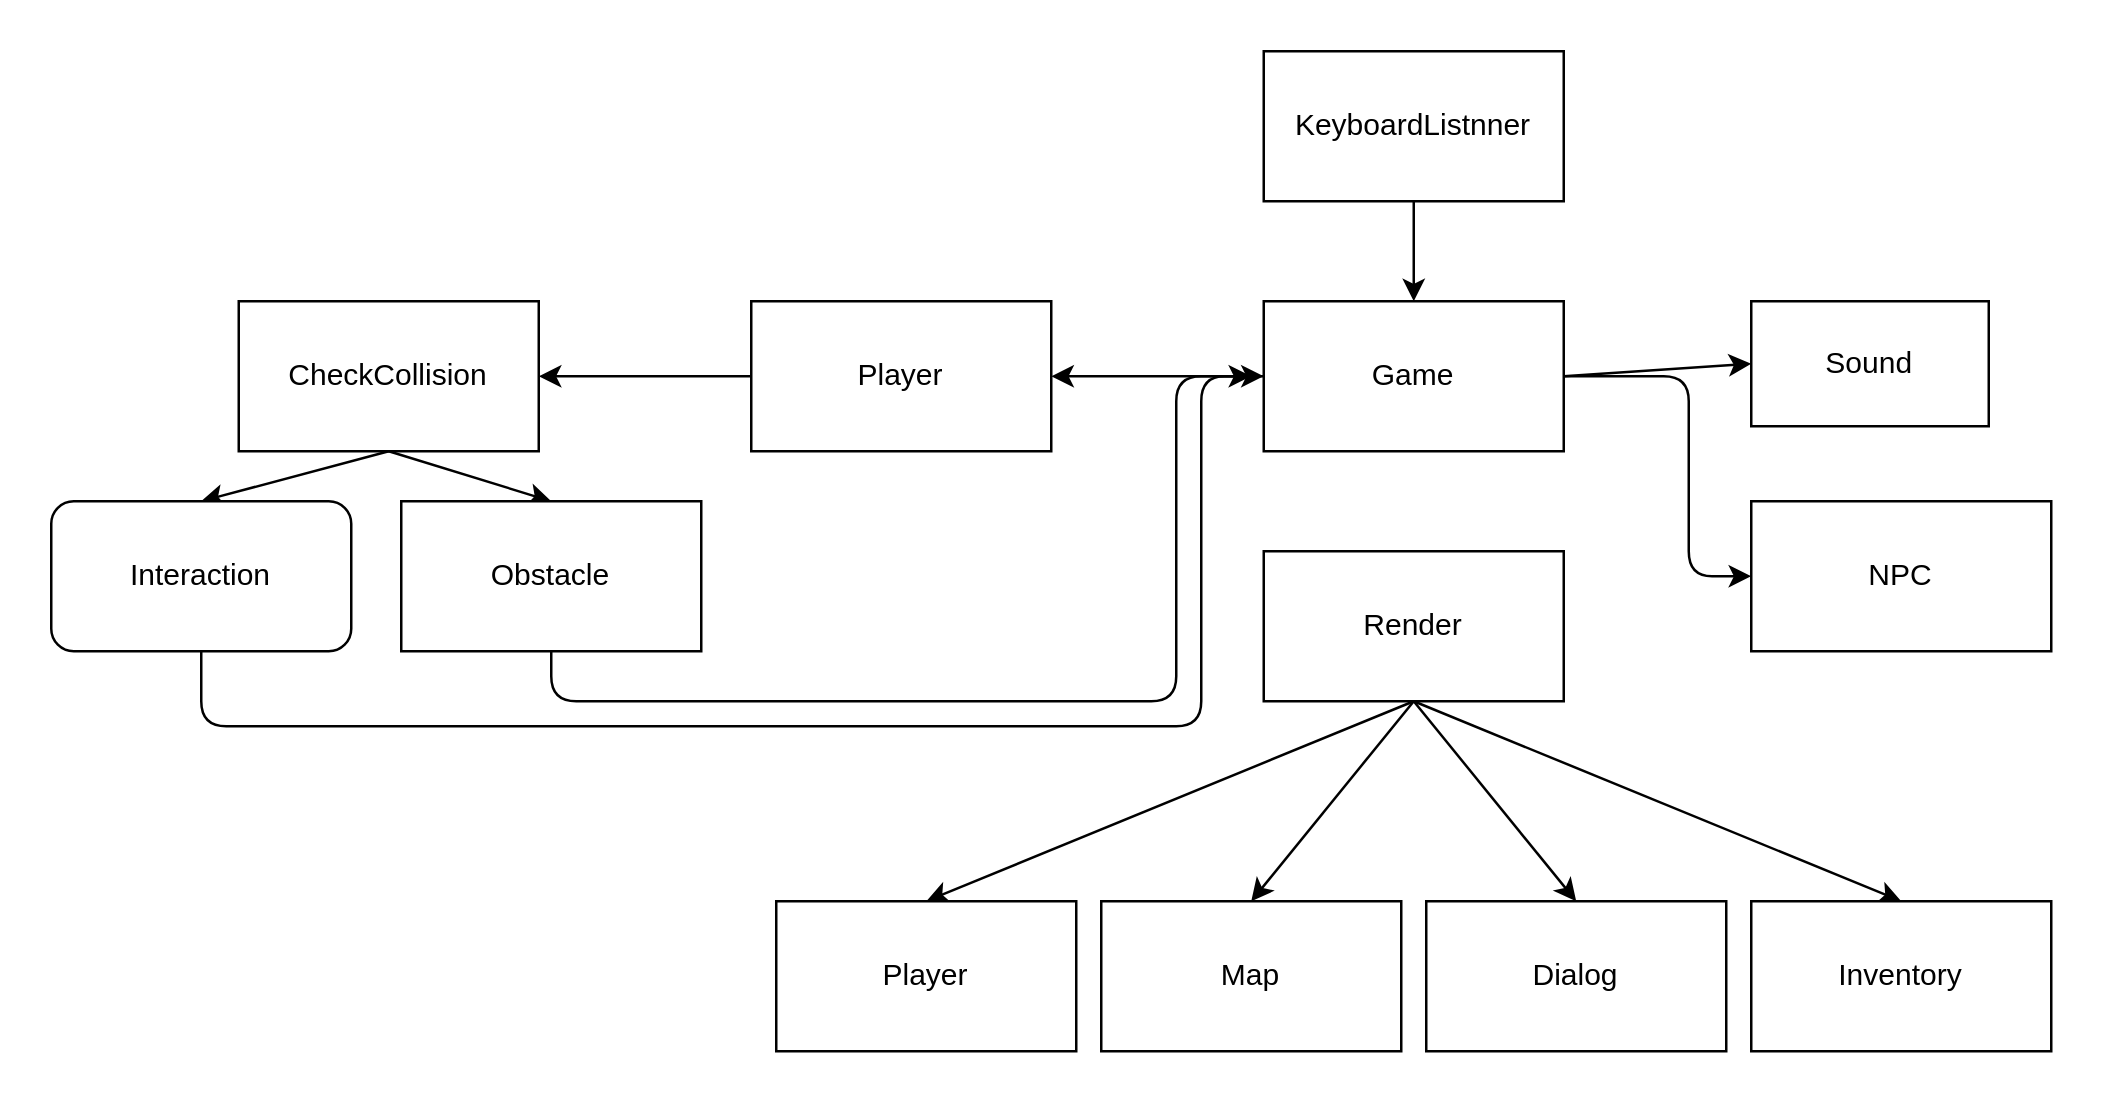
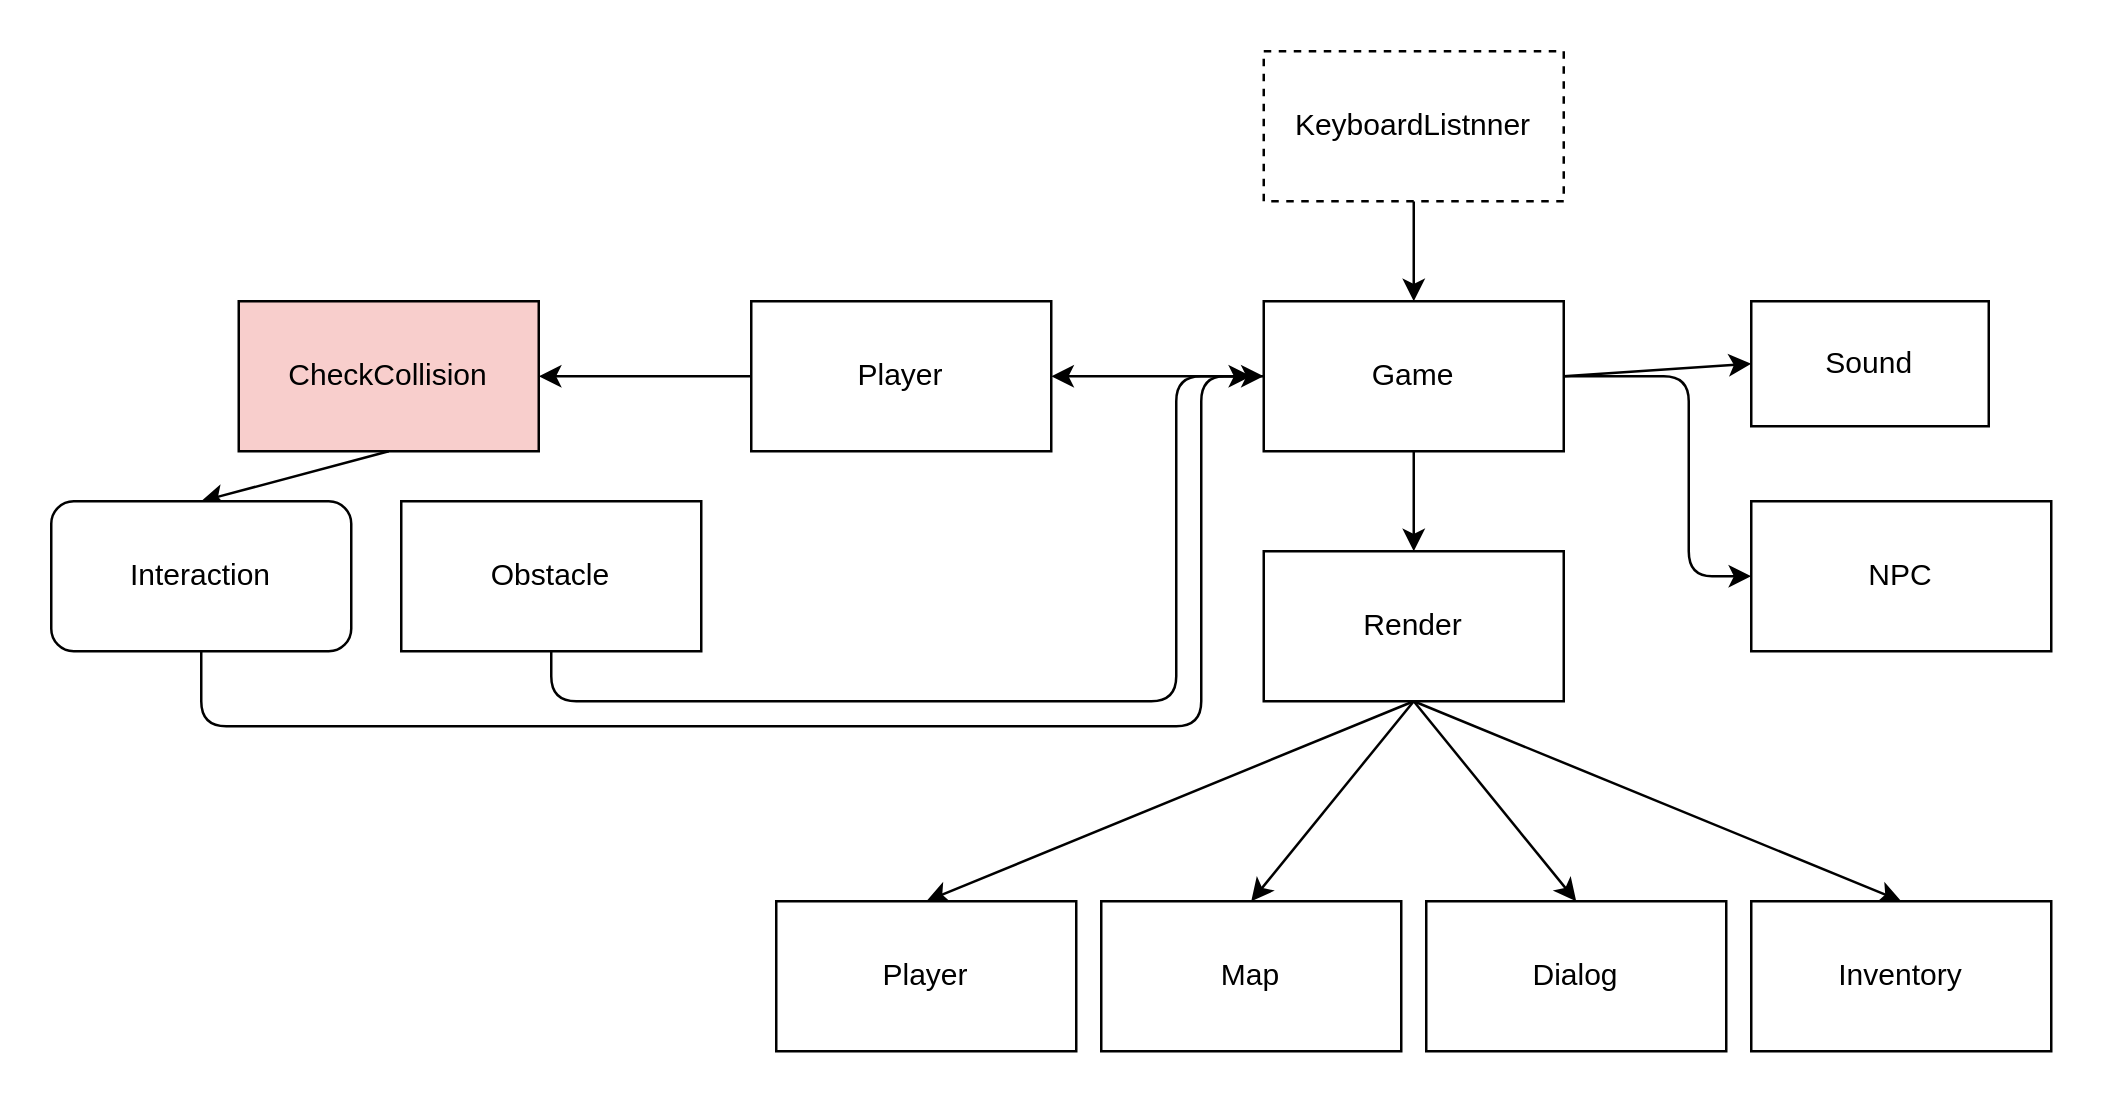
(1414, 126) -> (1414, 126)
(389, 376) -> (389, 376)
(462, 474) -> none
none -> (1414, 493)
